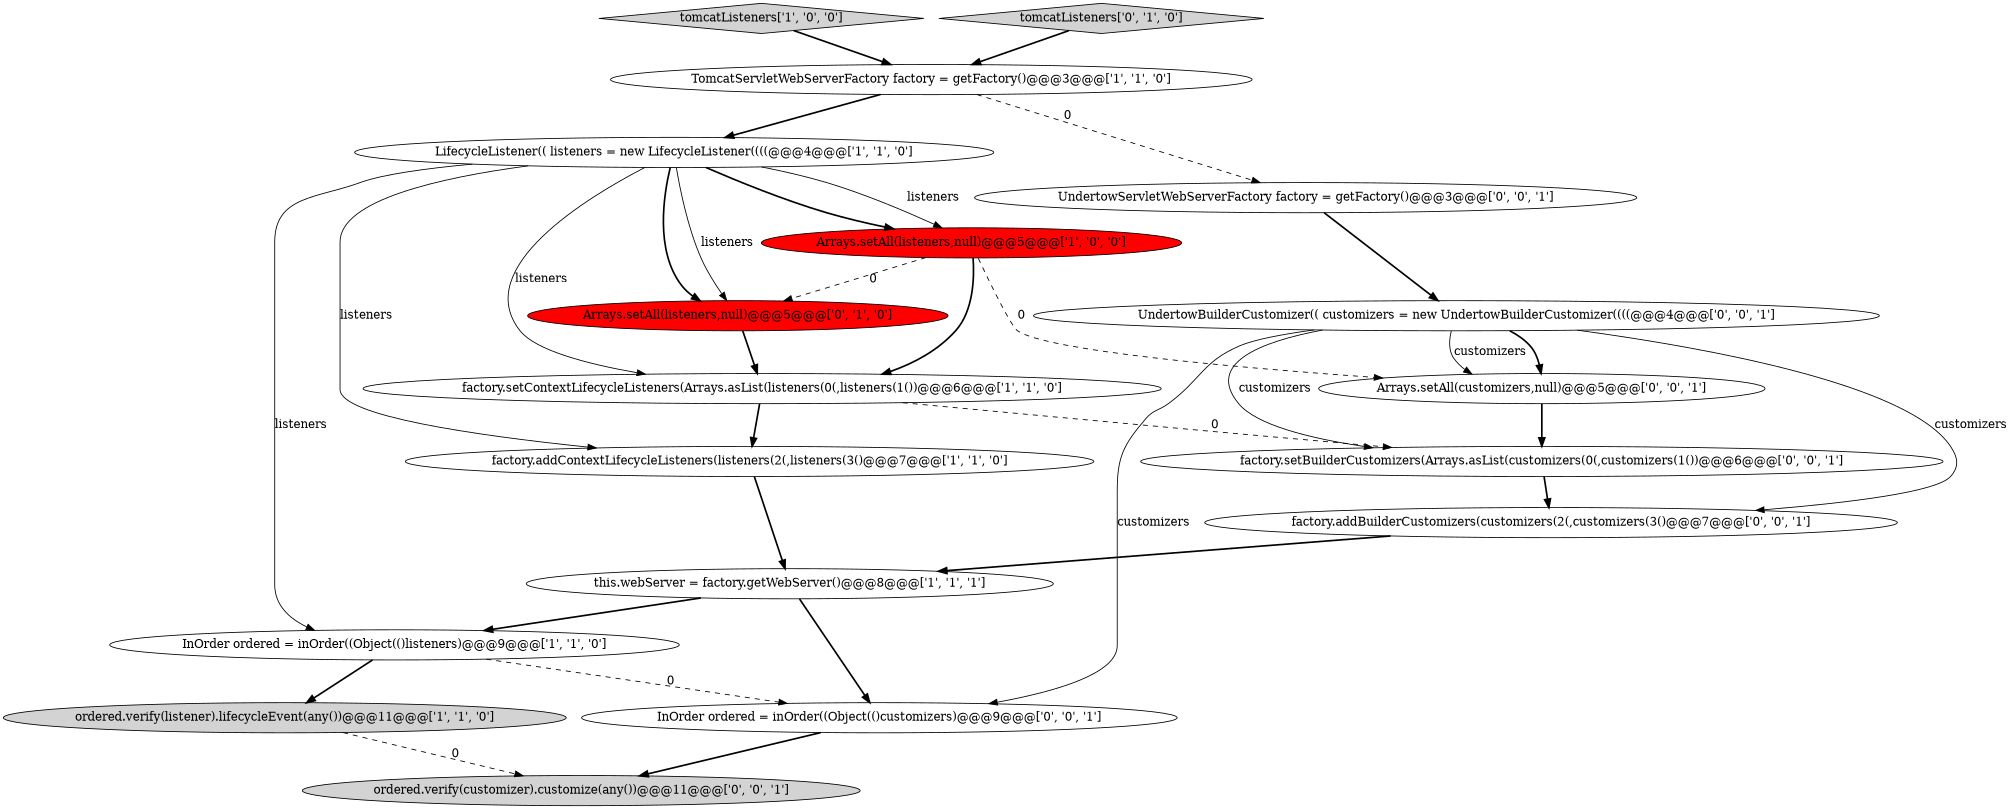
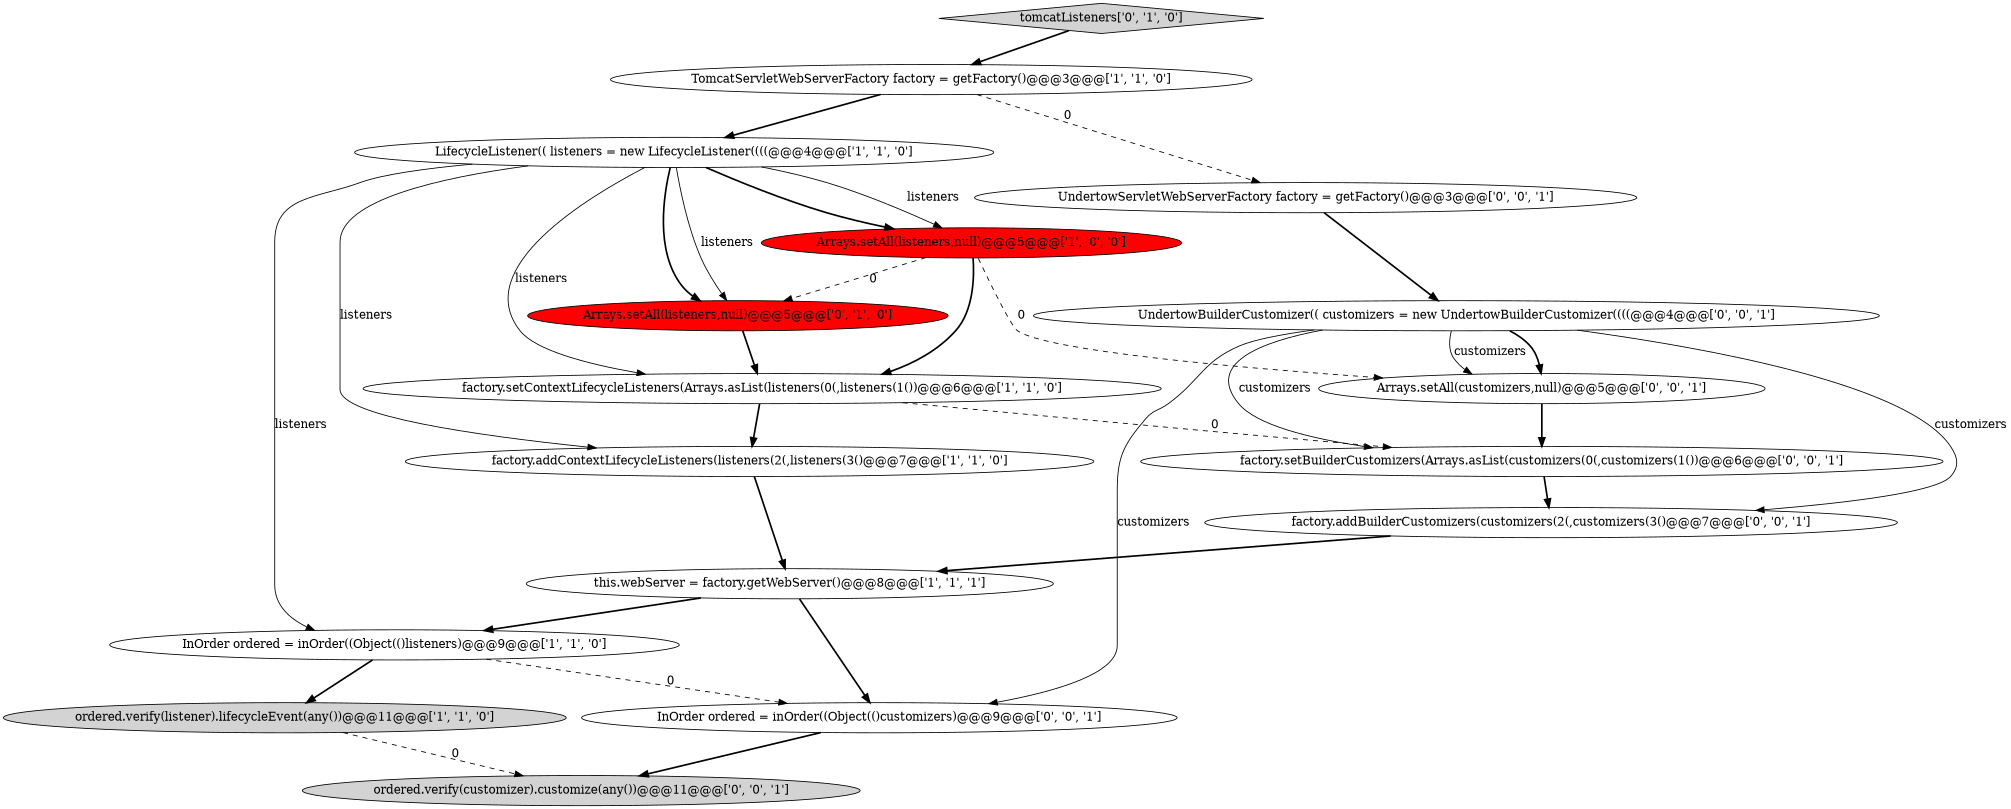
(761, 18) -> none
